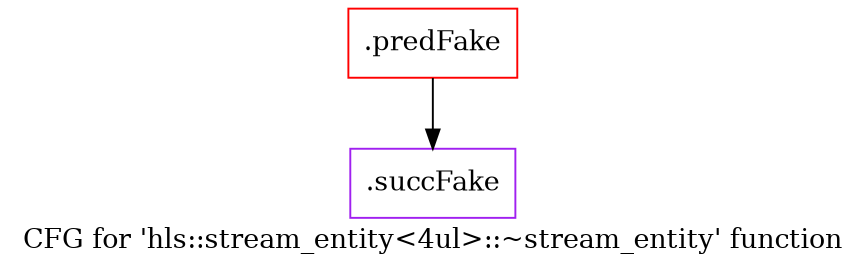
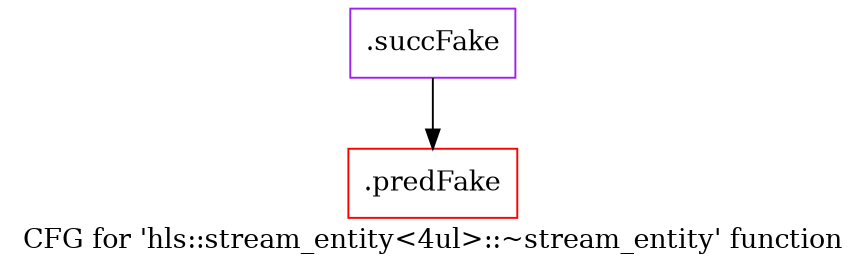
(433, 104) -> (433, 104)
